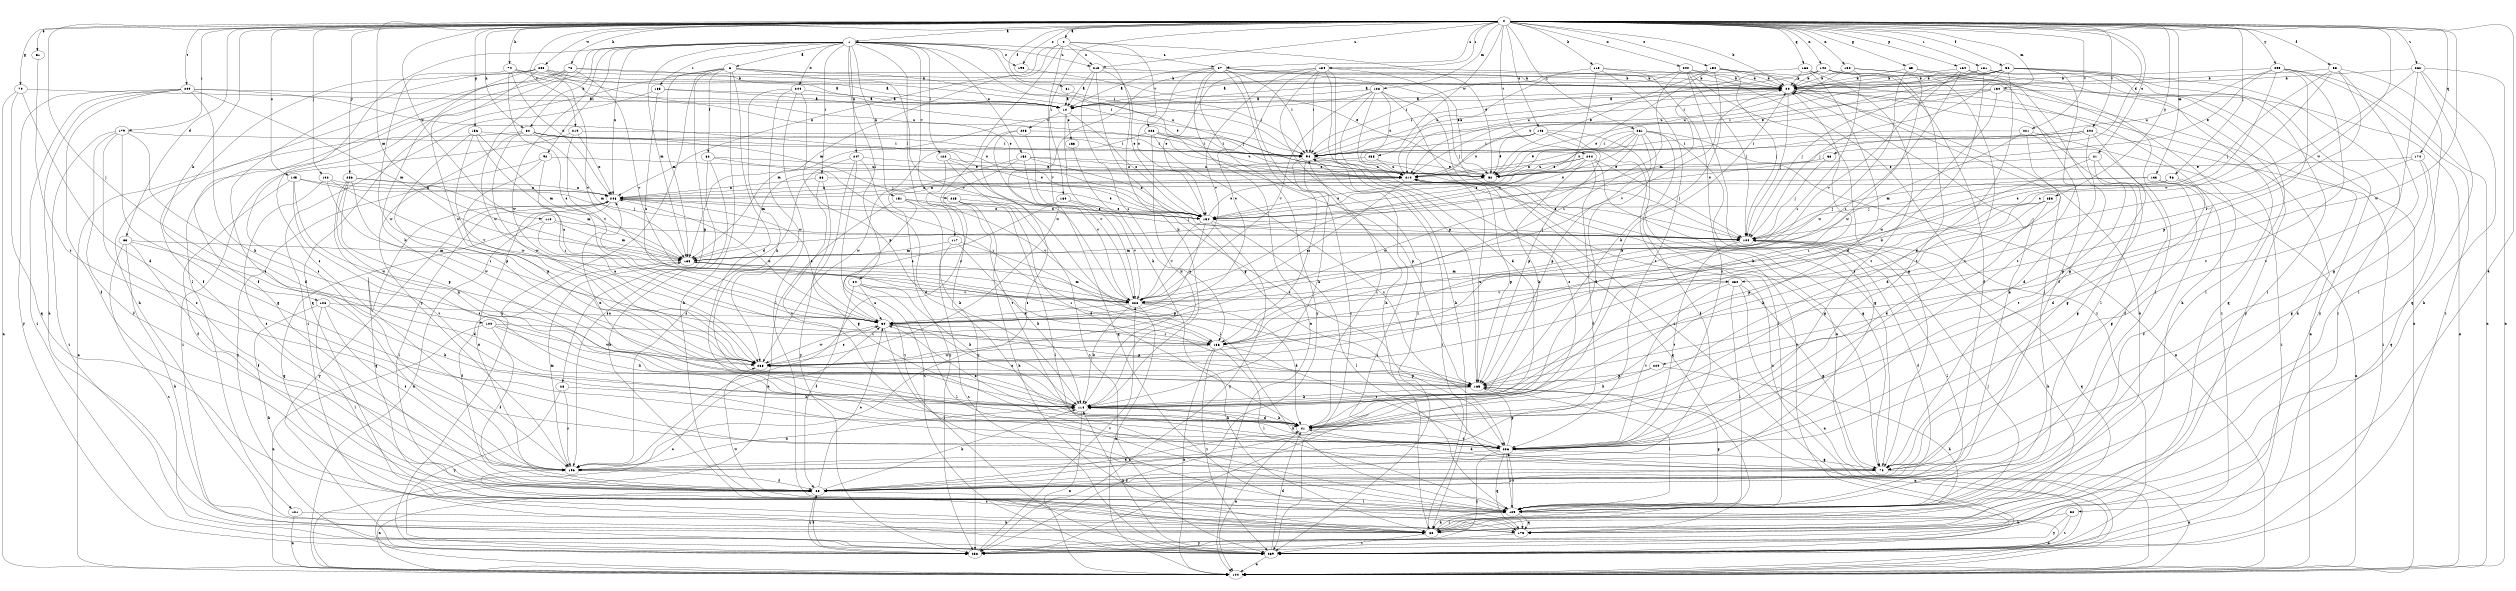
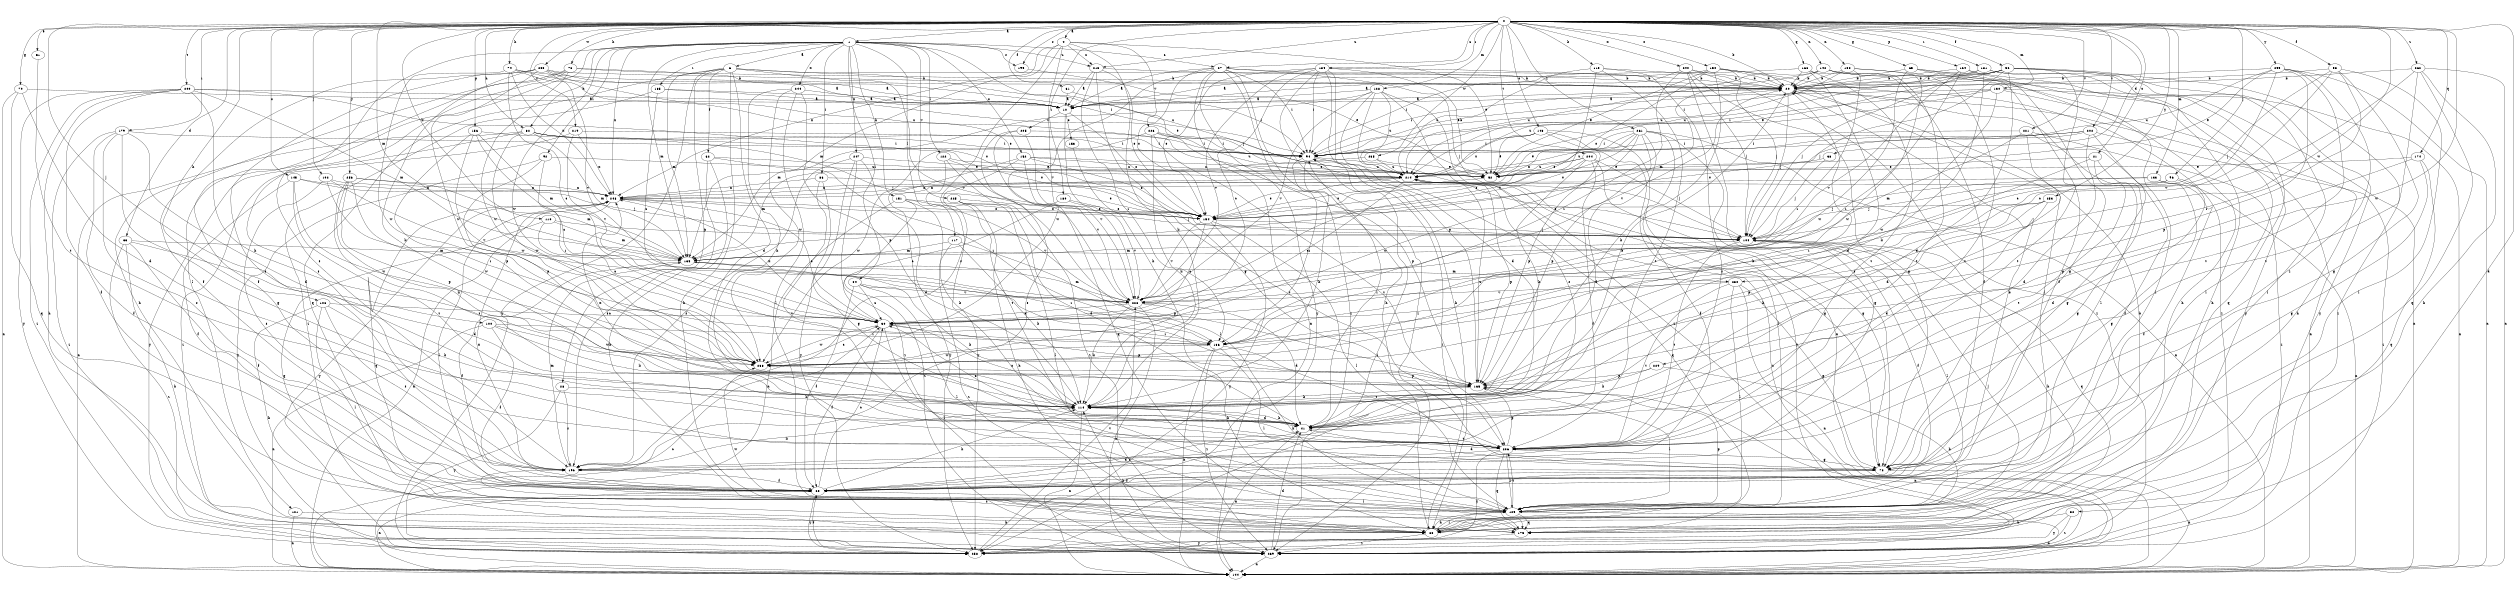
(1063, 94) -> none
(1314, 181) -> (1321, 190)
(839, 271) -> none
(420, 306) -> (207, 522)
none -> (833, 401)
none -> (2106, 464)
(538, 495) -> (729, 495)
(2101, 547) -> (2217, 317)
